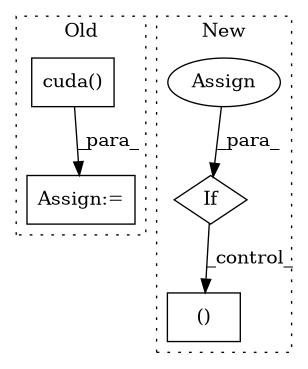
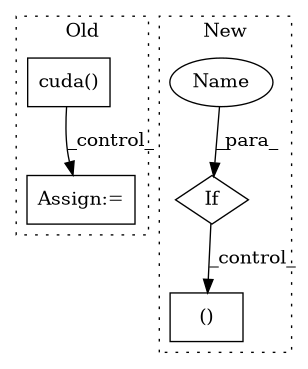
(224, 82) -> (221, 82)
(108, 141) -> (111, 141)
